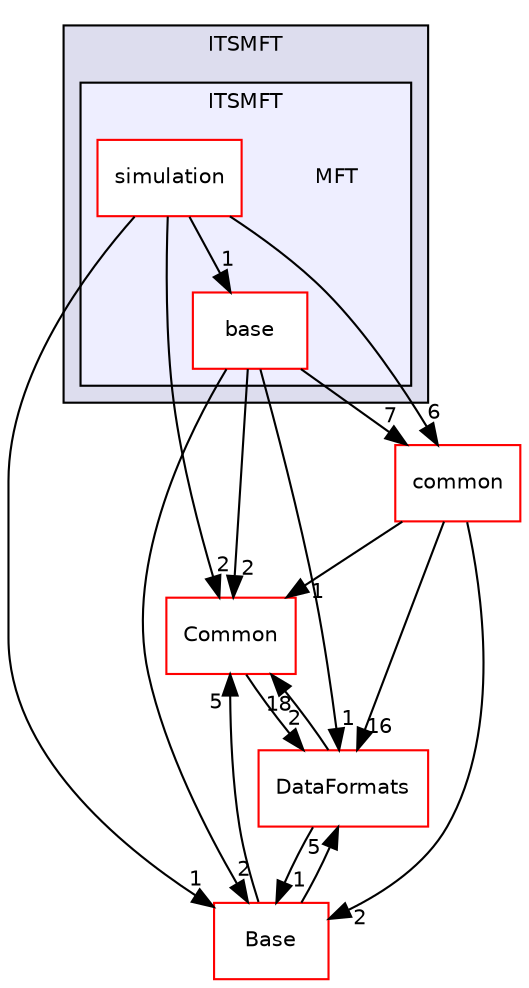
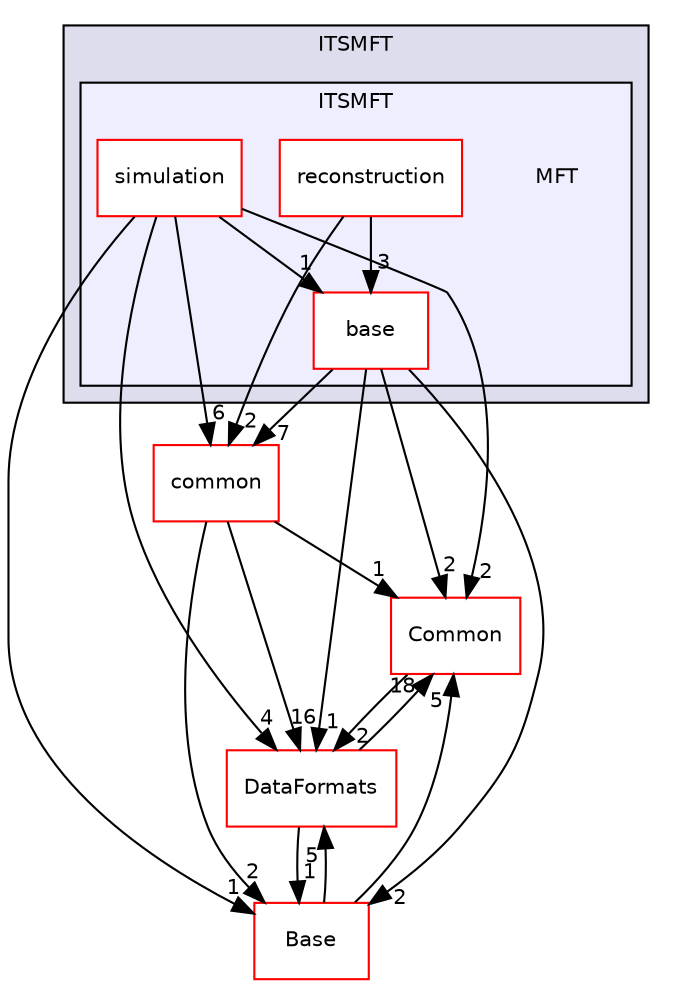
none -> (371, 178)
none -> (127, 492)
